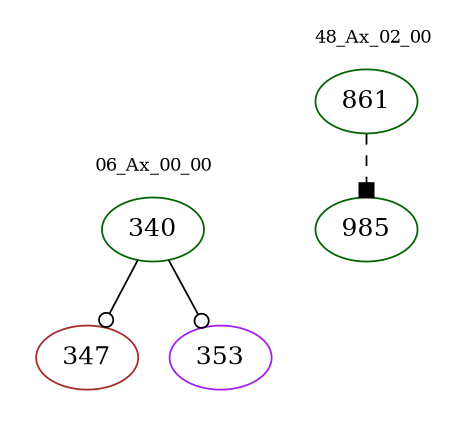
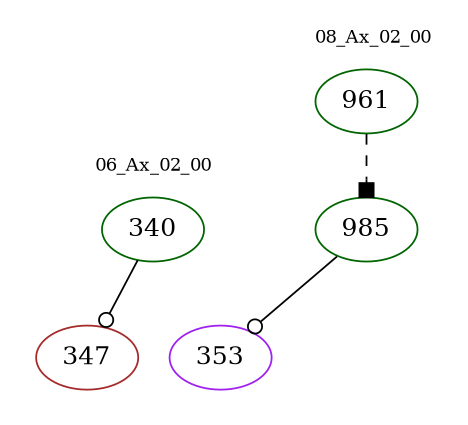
(374, 38) -> (374, 38)
(367, 101) -> (367, 101)
(154, 166) -> (154, 166)
(183, 287) -> (299, 289)
